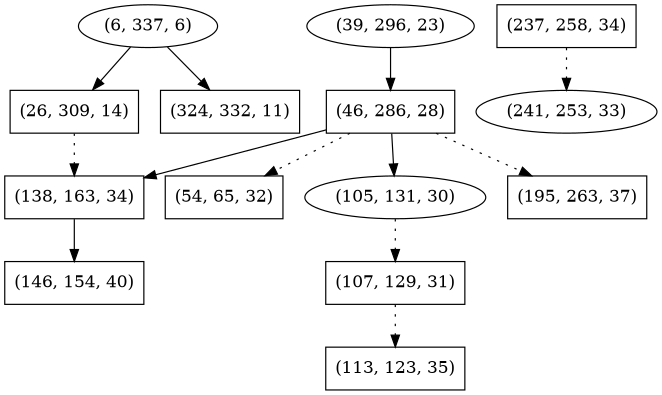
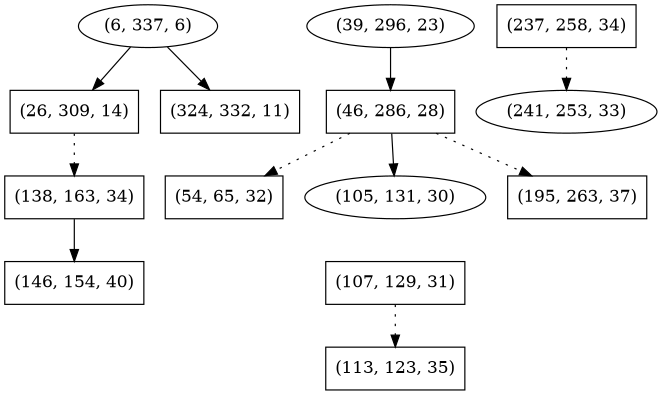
(241, 152) -> none
(395, 234) -> none
